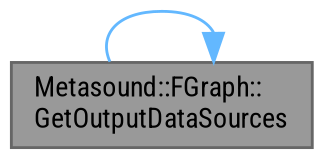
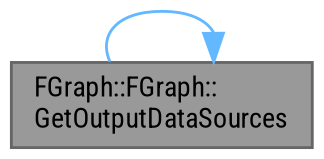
(162, 105) -> (162, 105)
